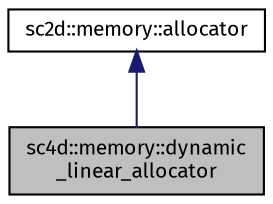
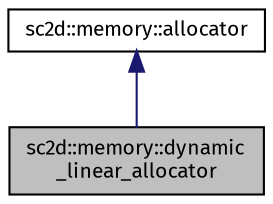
(137, 161) -> (137, 161)
